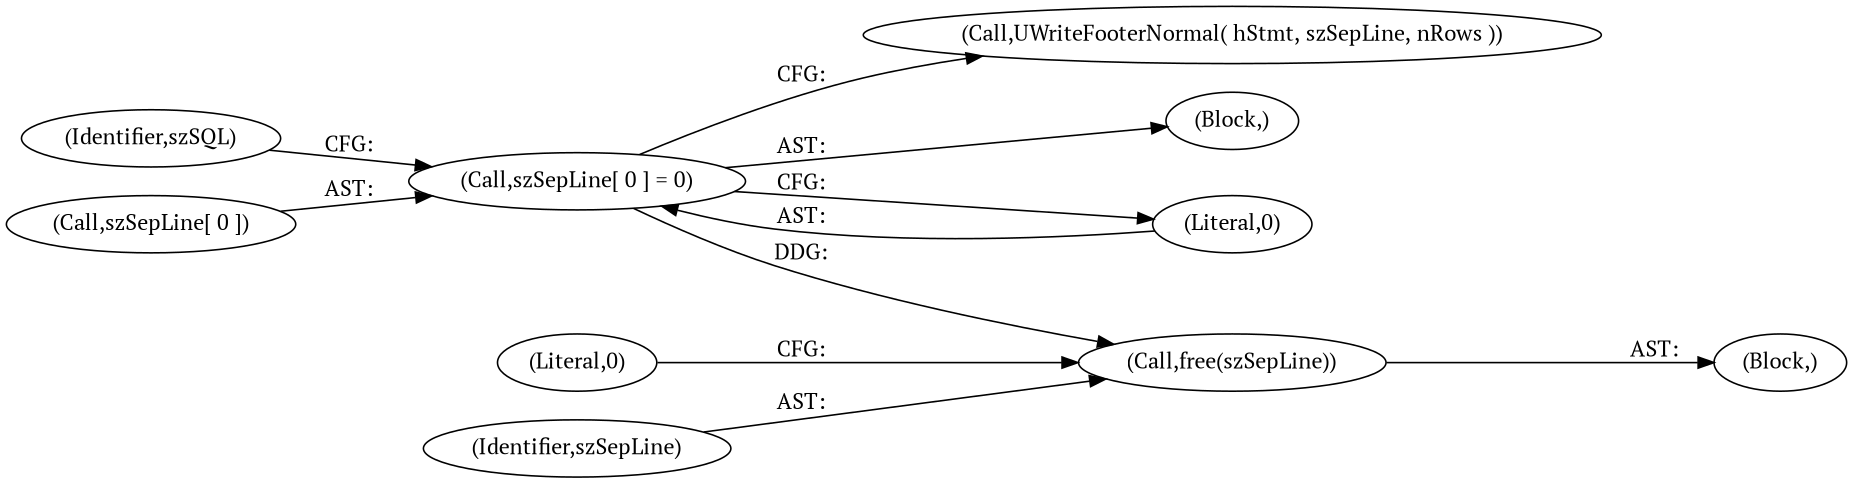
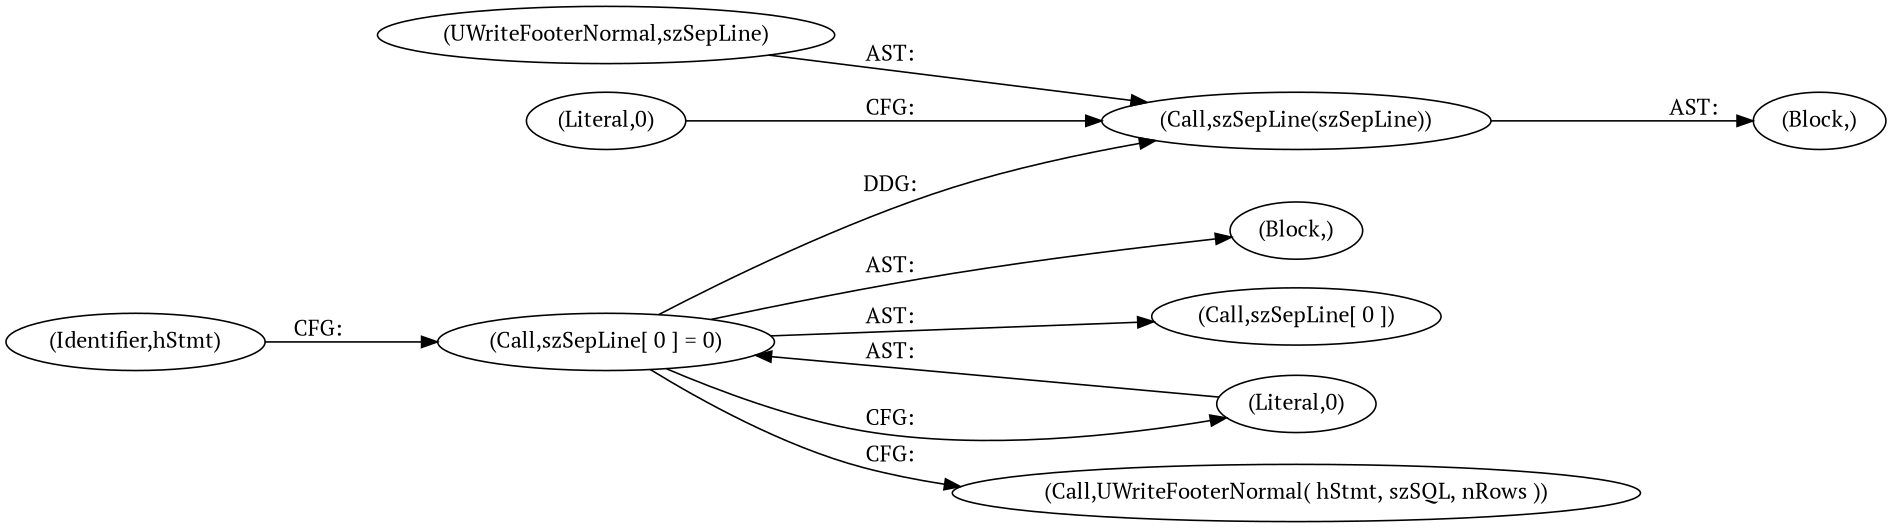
(1232, 35) -> (1296, 493)
(151, 138) -> (136, 342)
(348, 204) -> (954, 329)
(1232, 363) -> (1296, 121)
(577, 448) -> (606, 35)
